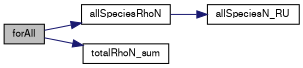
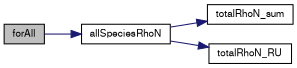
(253, 14) -> (250, 54)
(59, 41) -> (184, 25)
